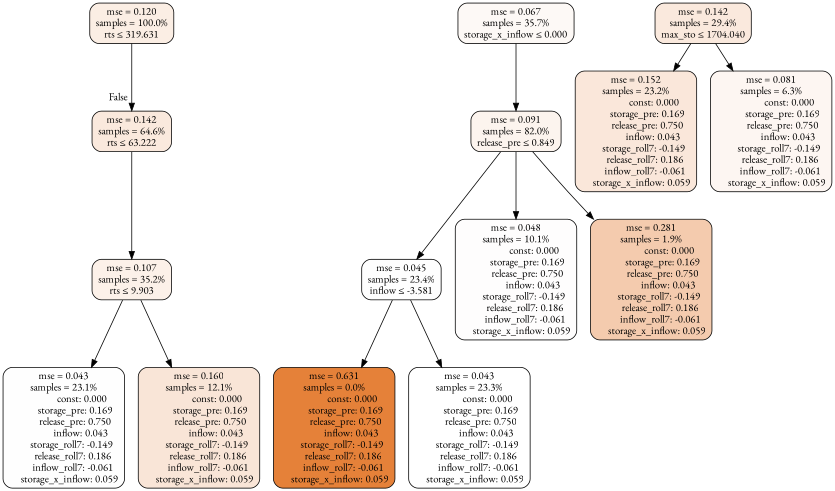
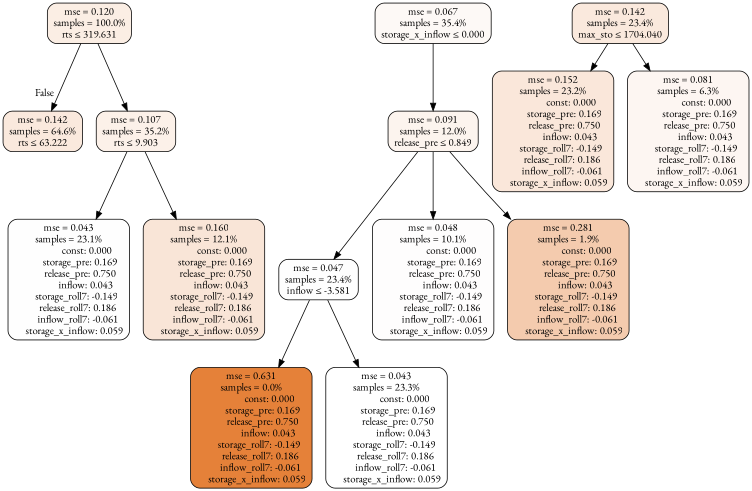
(516, 23) -> (433, 23)
(703, 23) -> (620, 23)
(516, 131) -> (433, 131)
(132, 202) -> (111, 74)
(401, 280) -> (319, 280)
